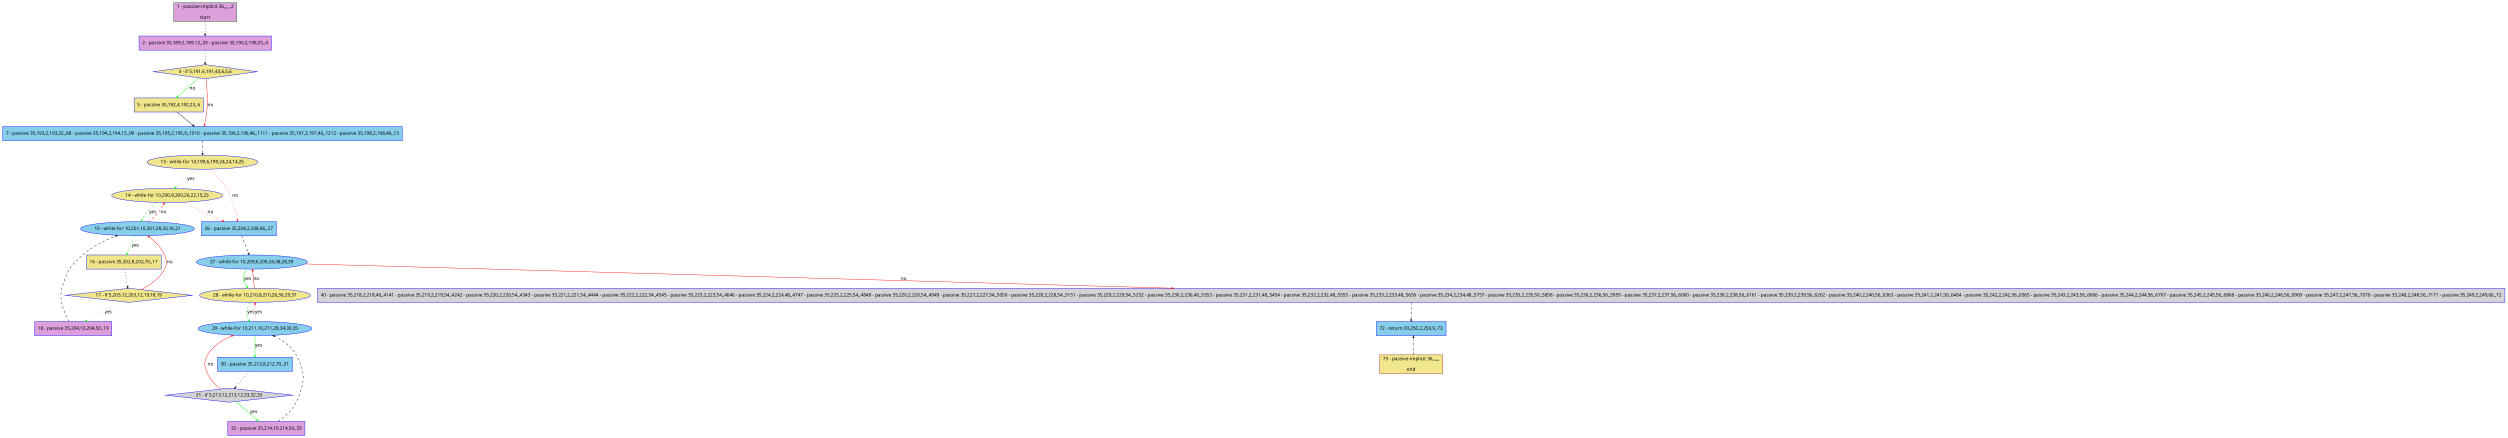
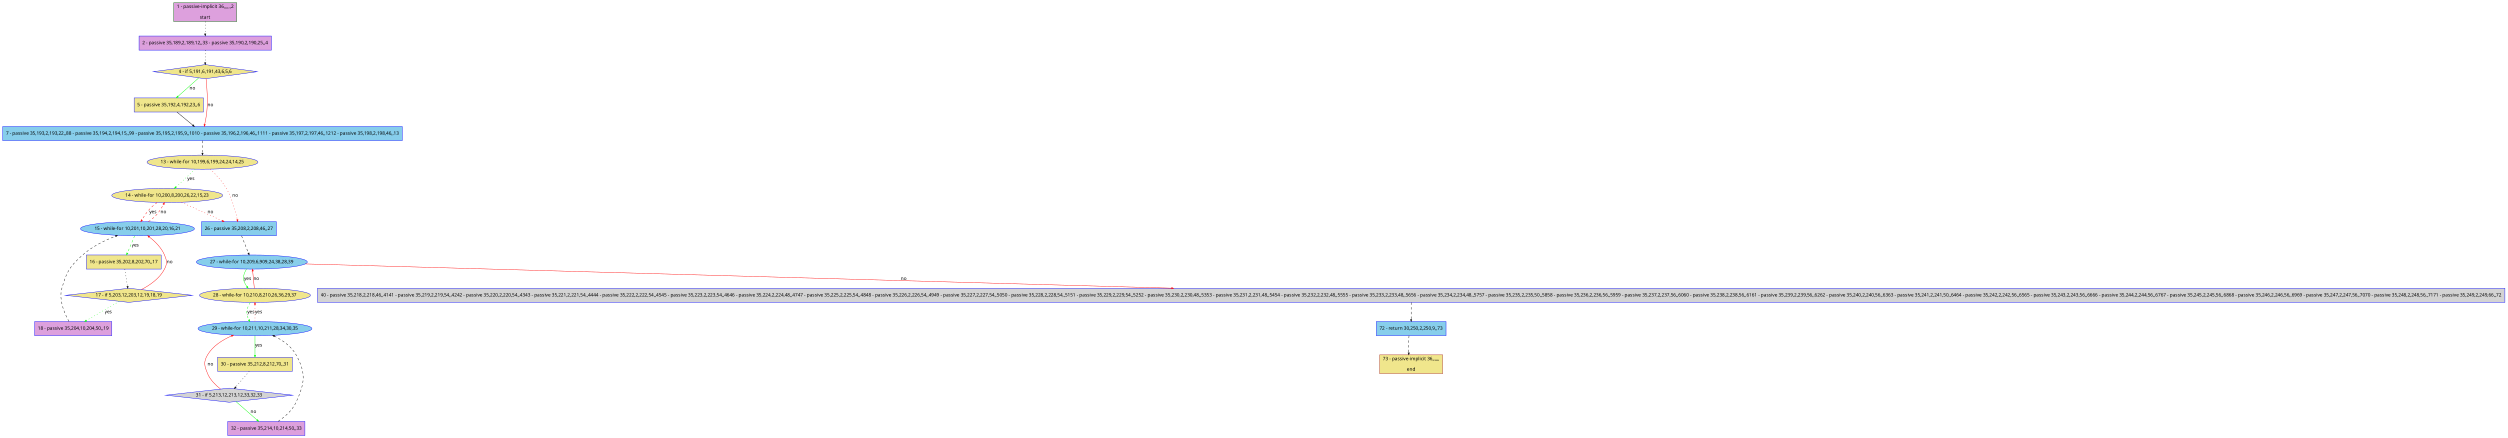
(149, 210) -> (149, 210)
(252, 262) -> (252, 262)
(1414, 346) -> (1409, 344)
(255, 364) -> (255, 364)
(254, 412) -> (254, 412)
